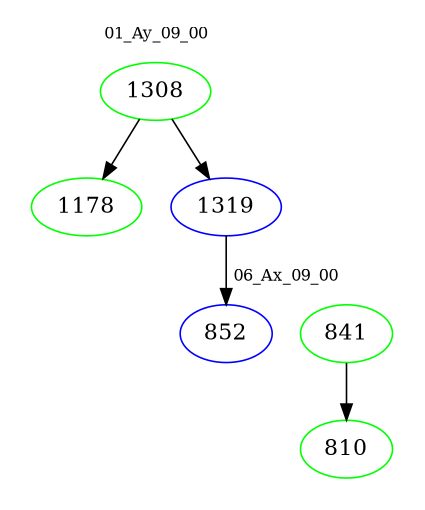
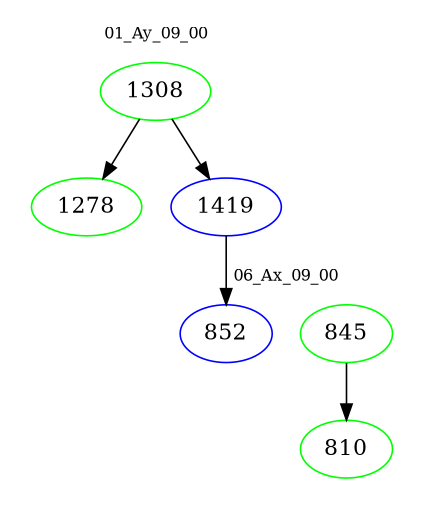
(87, 207) -> (87, 207)
(226, 207) -> (226, 207)
(346, 334) -> (346, 334)
